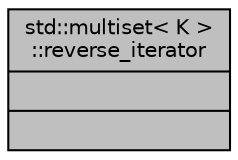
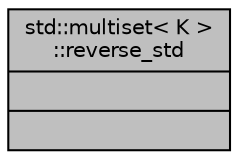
(119, 51) -> (119, 51)
